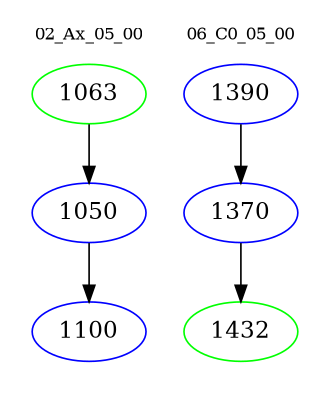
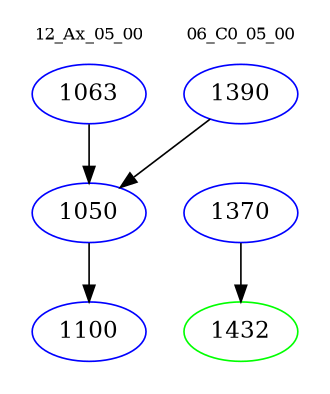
(89, 35) -> (89, 35)
(89, 94) -> (89, 94)
(241, 145) -> (182, 141)
